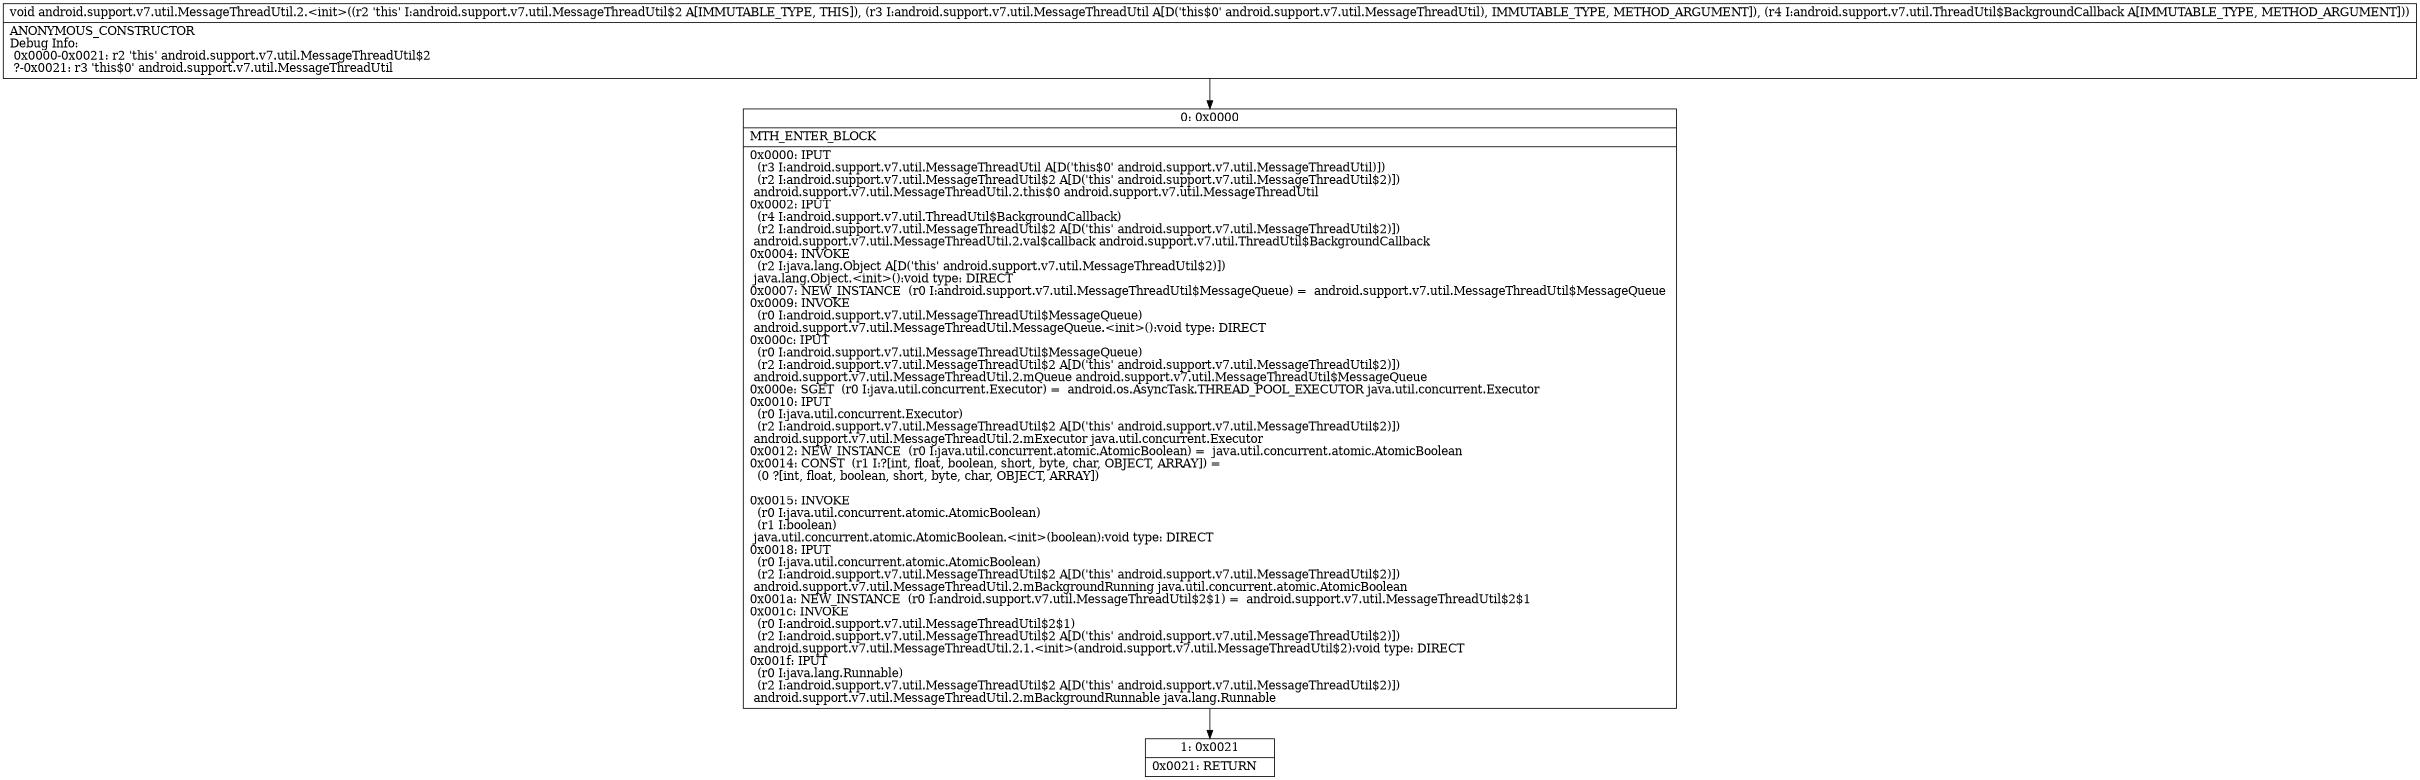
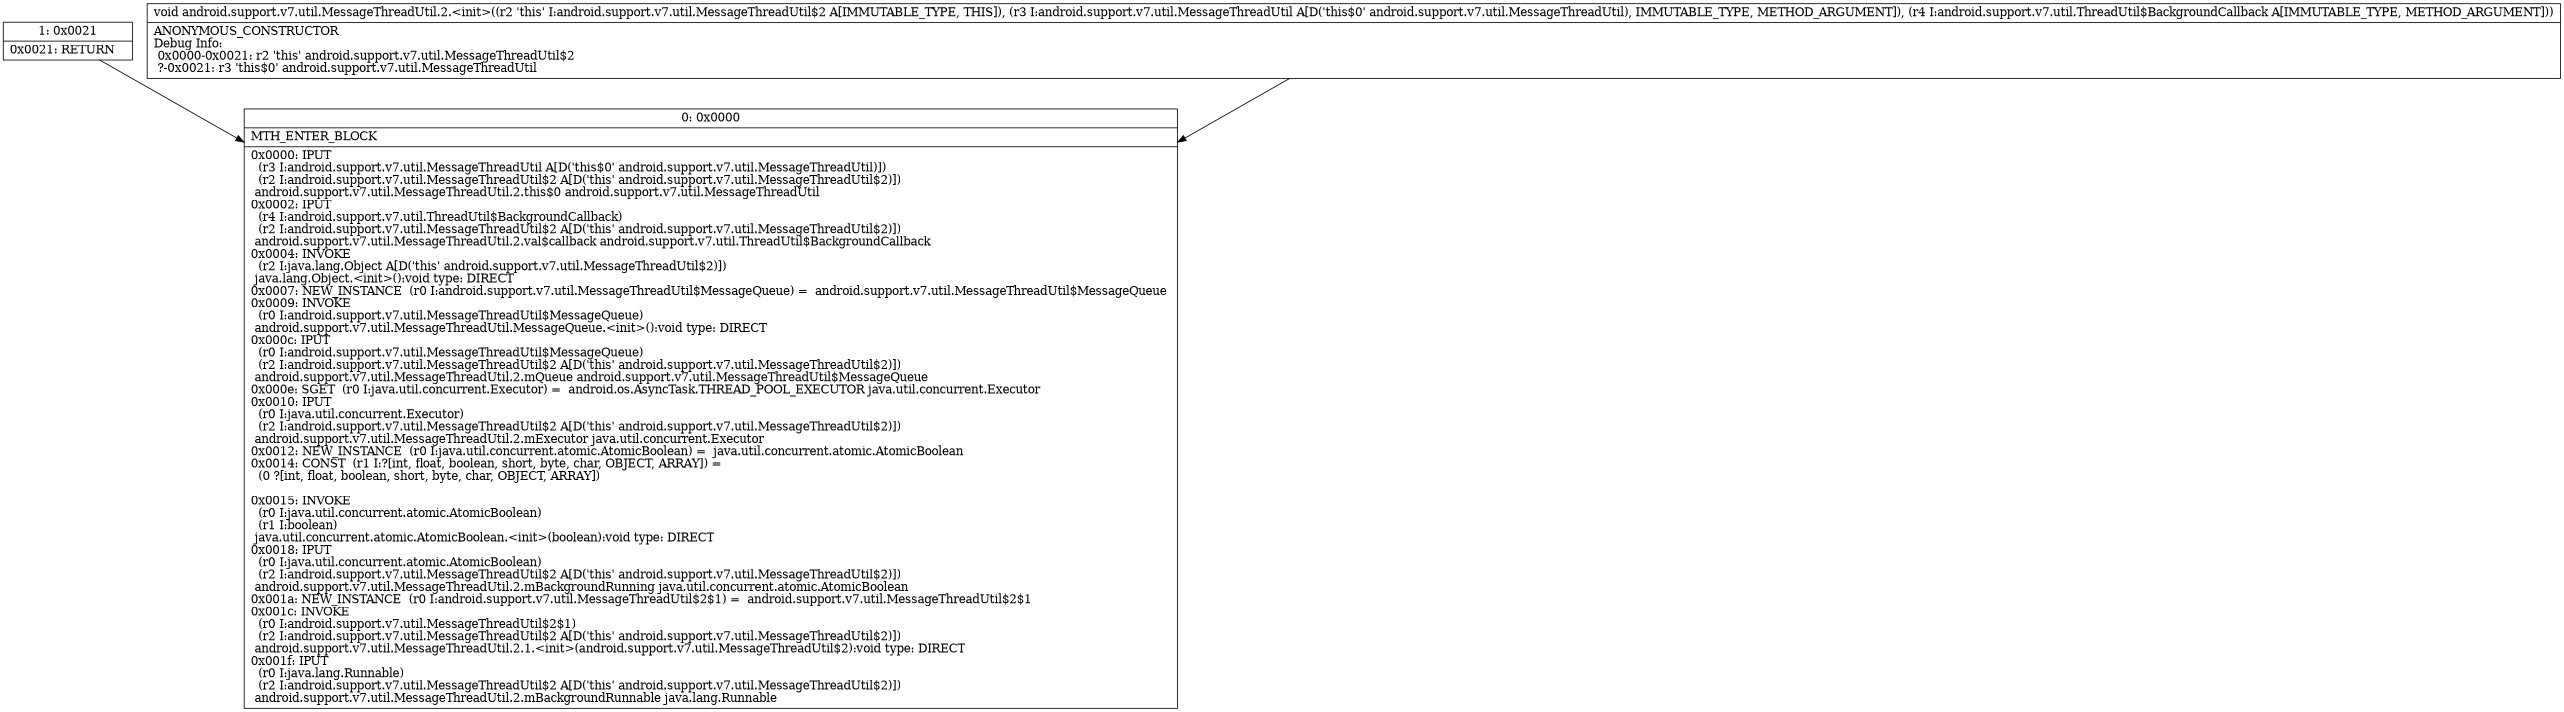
(1210, 719) -> (168, 99)
